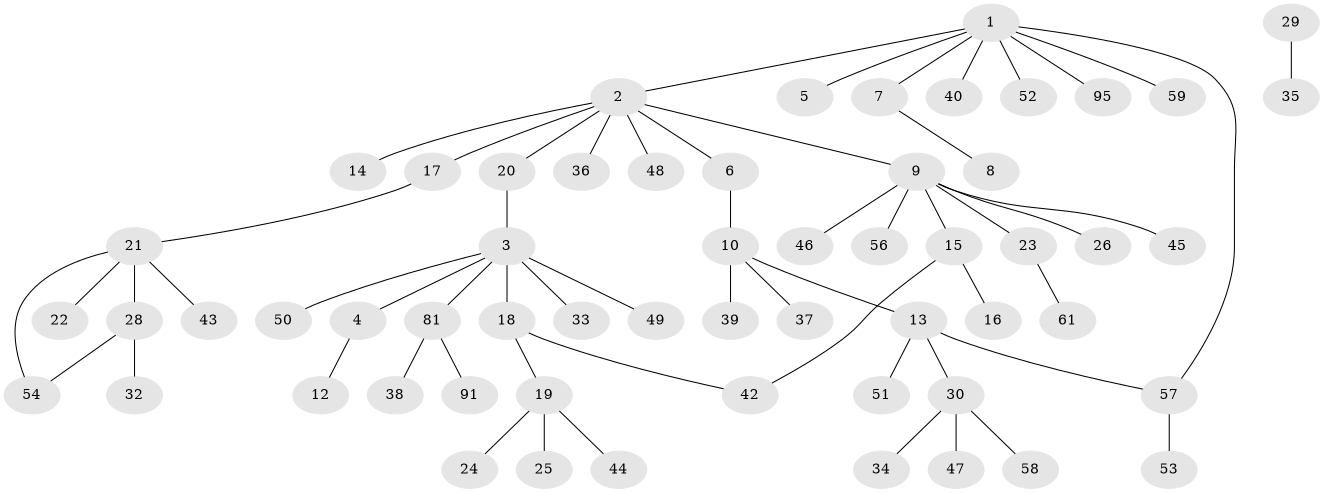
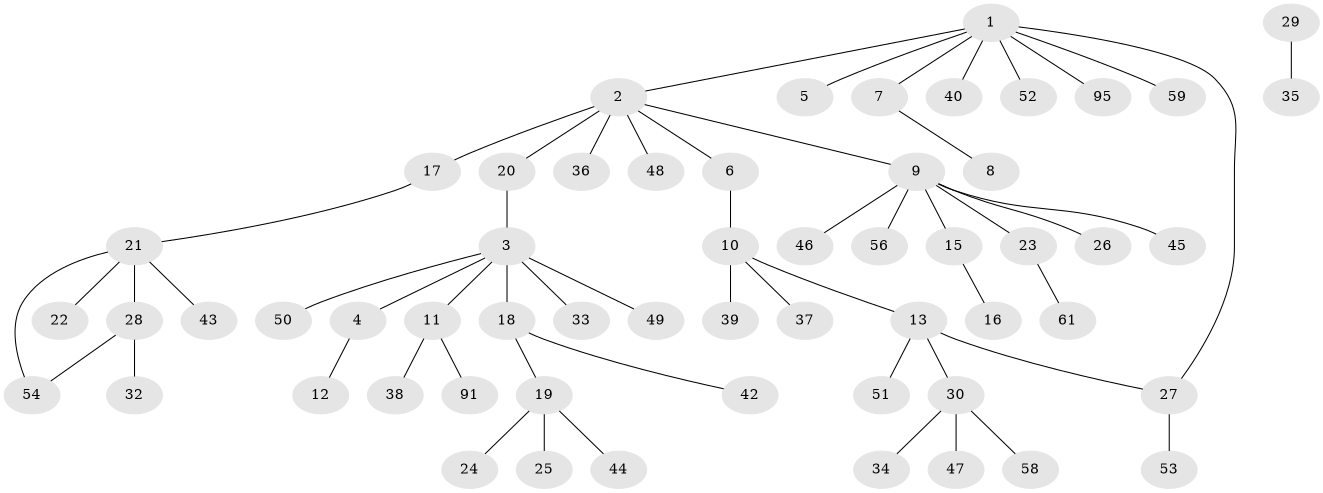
(358, 172) -> none
(433, 321) -> (433, 321)
(857, 326) -> none
(1169, 395) -> (1169, 395)
